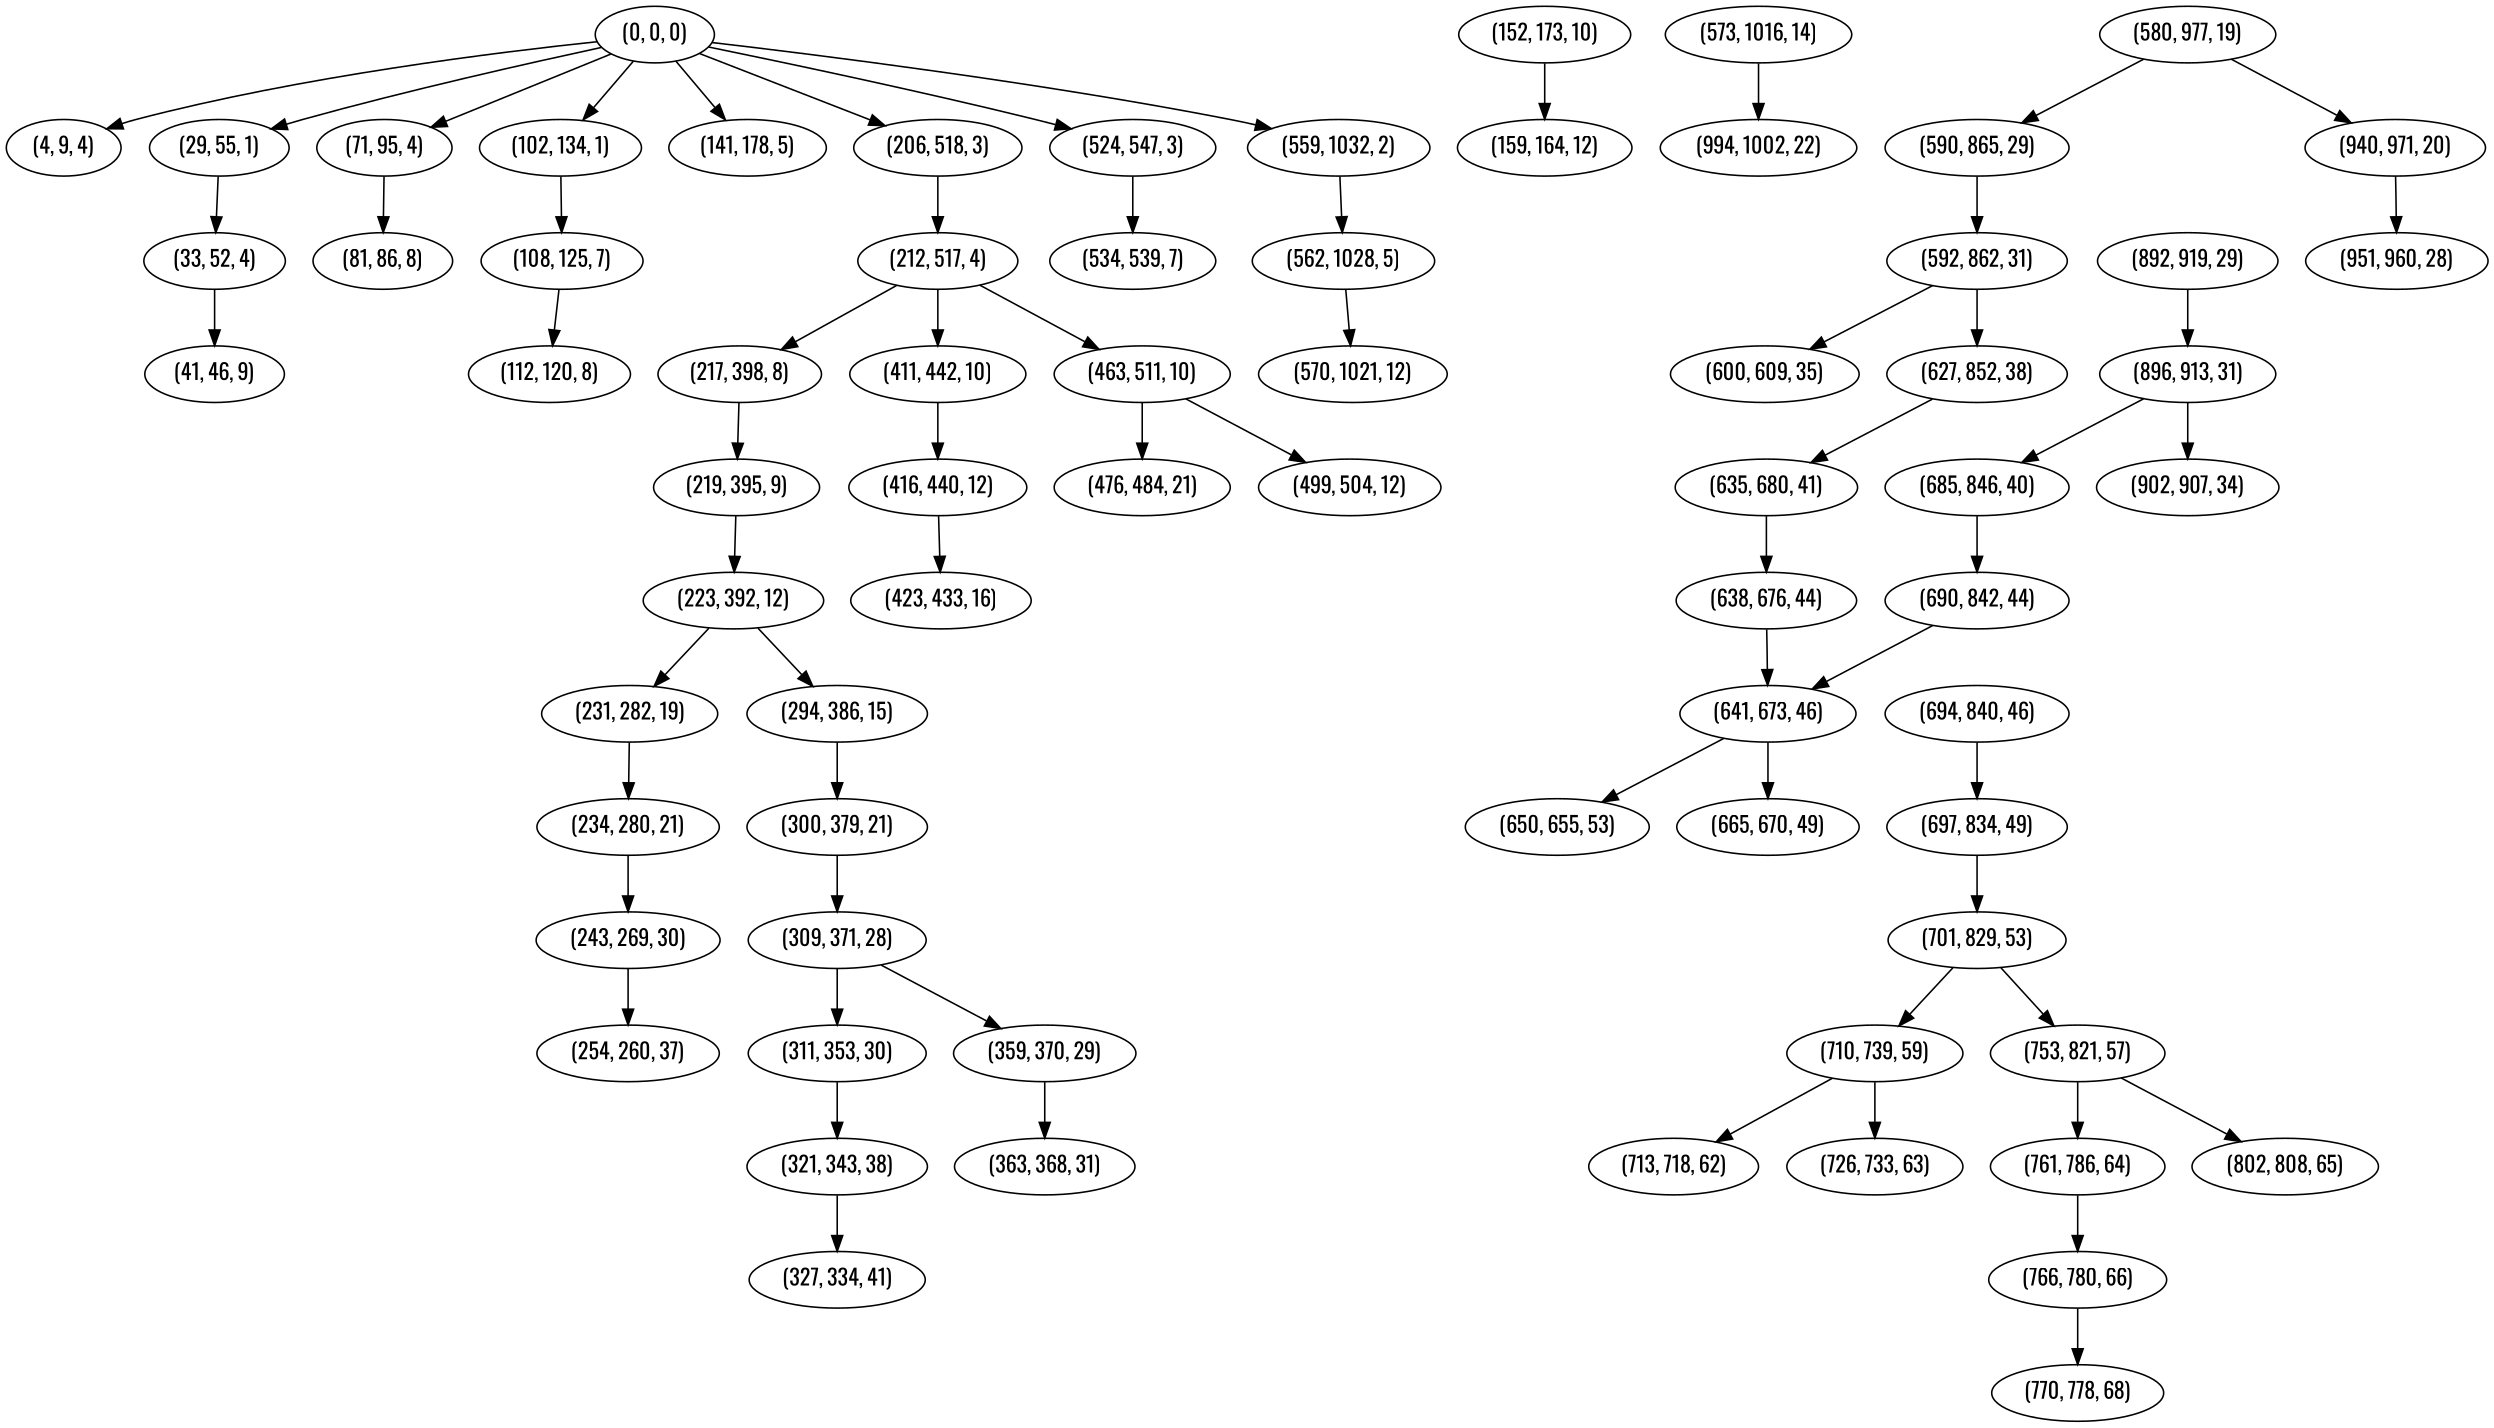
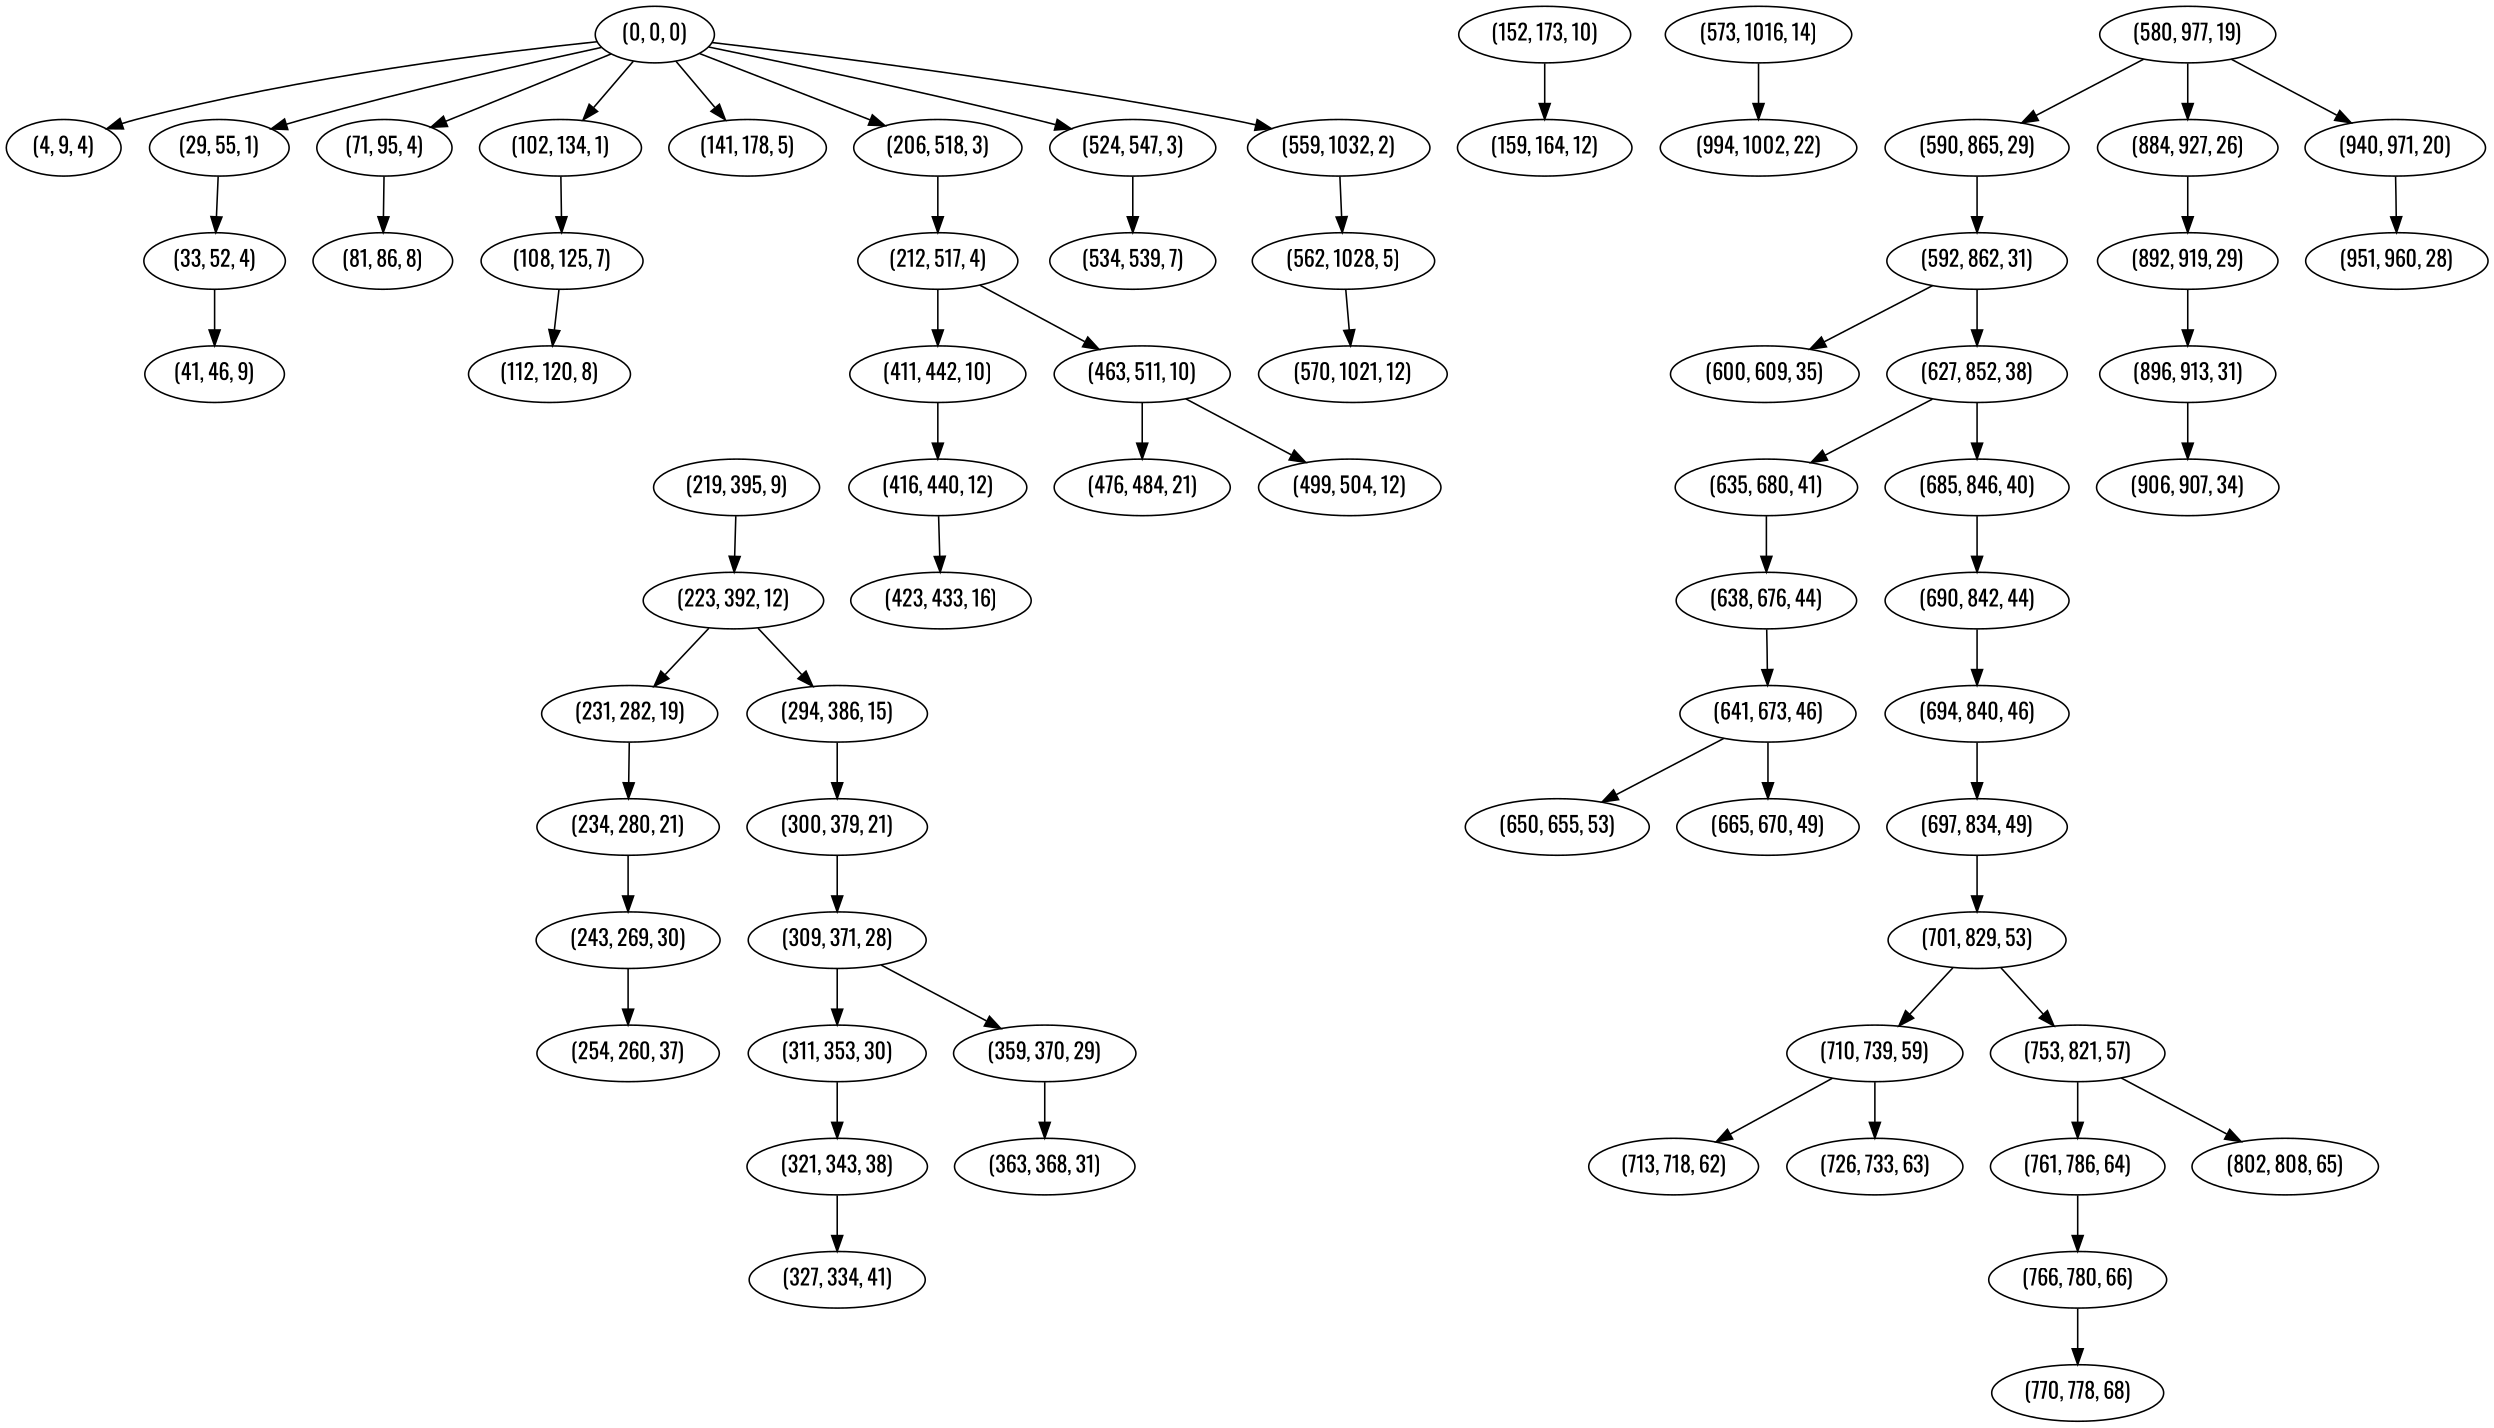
none -> (2188, 148)
(740, 374) -> none
(2090, 427) -> (1977, 423)
(2188, 487) -> (2188, 487)
(1880, 653) -> (1977, 649)
